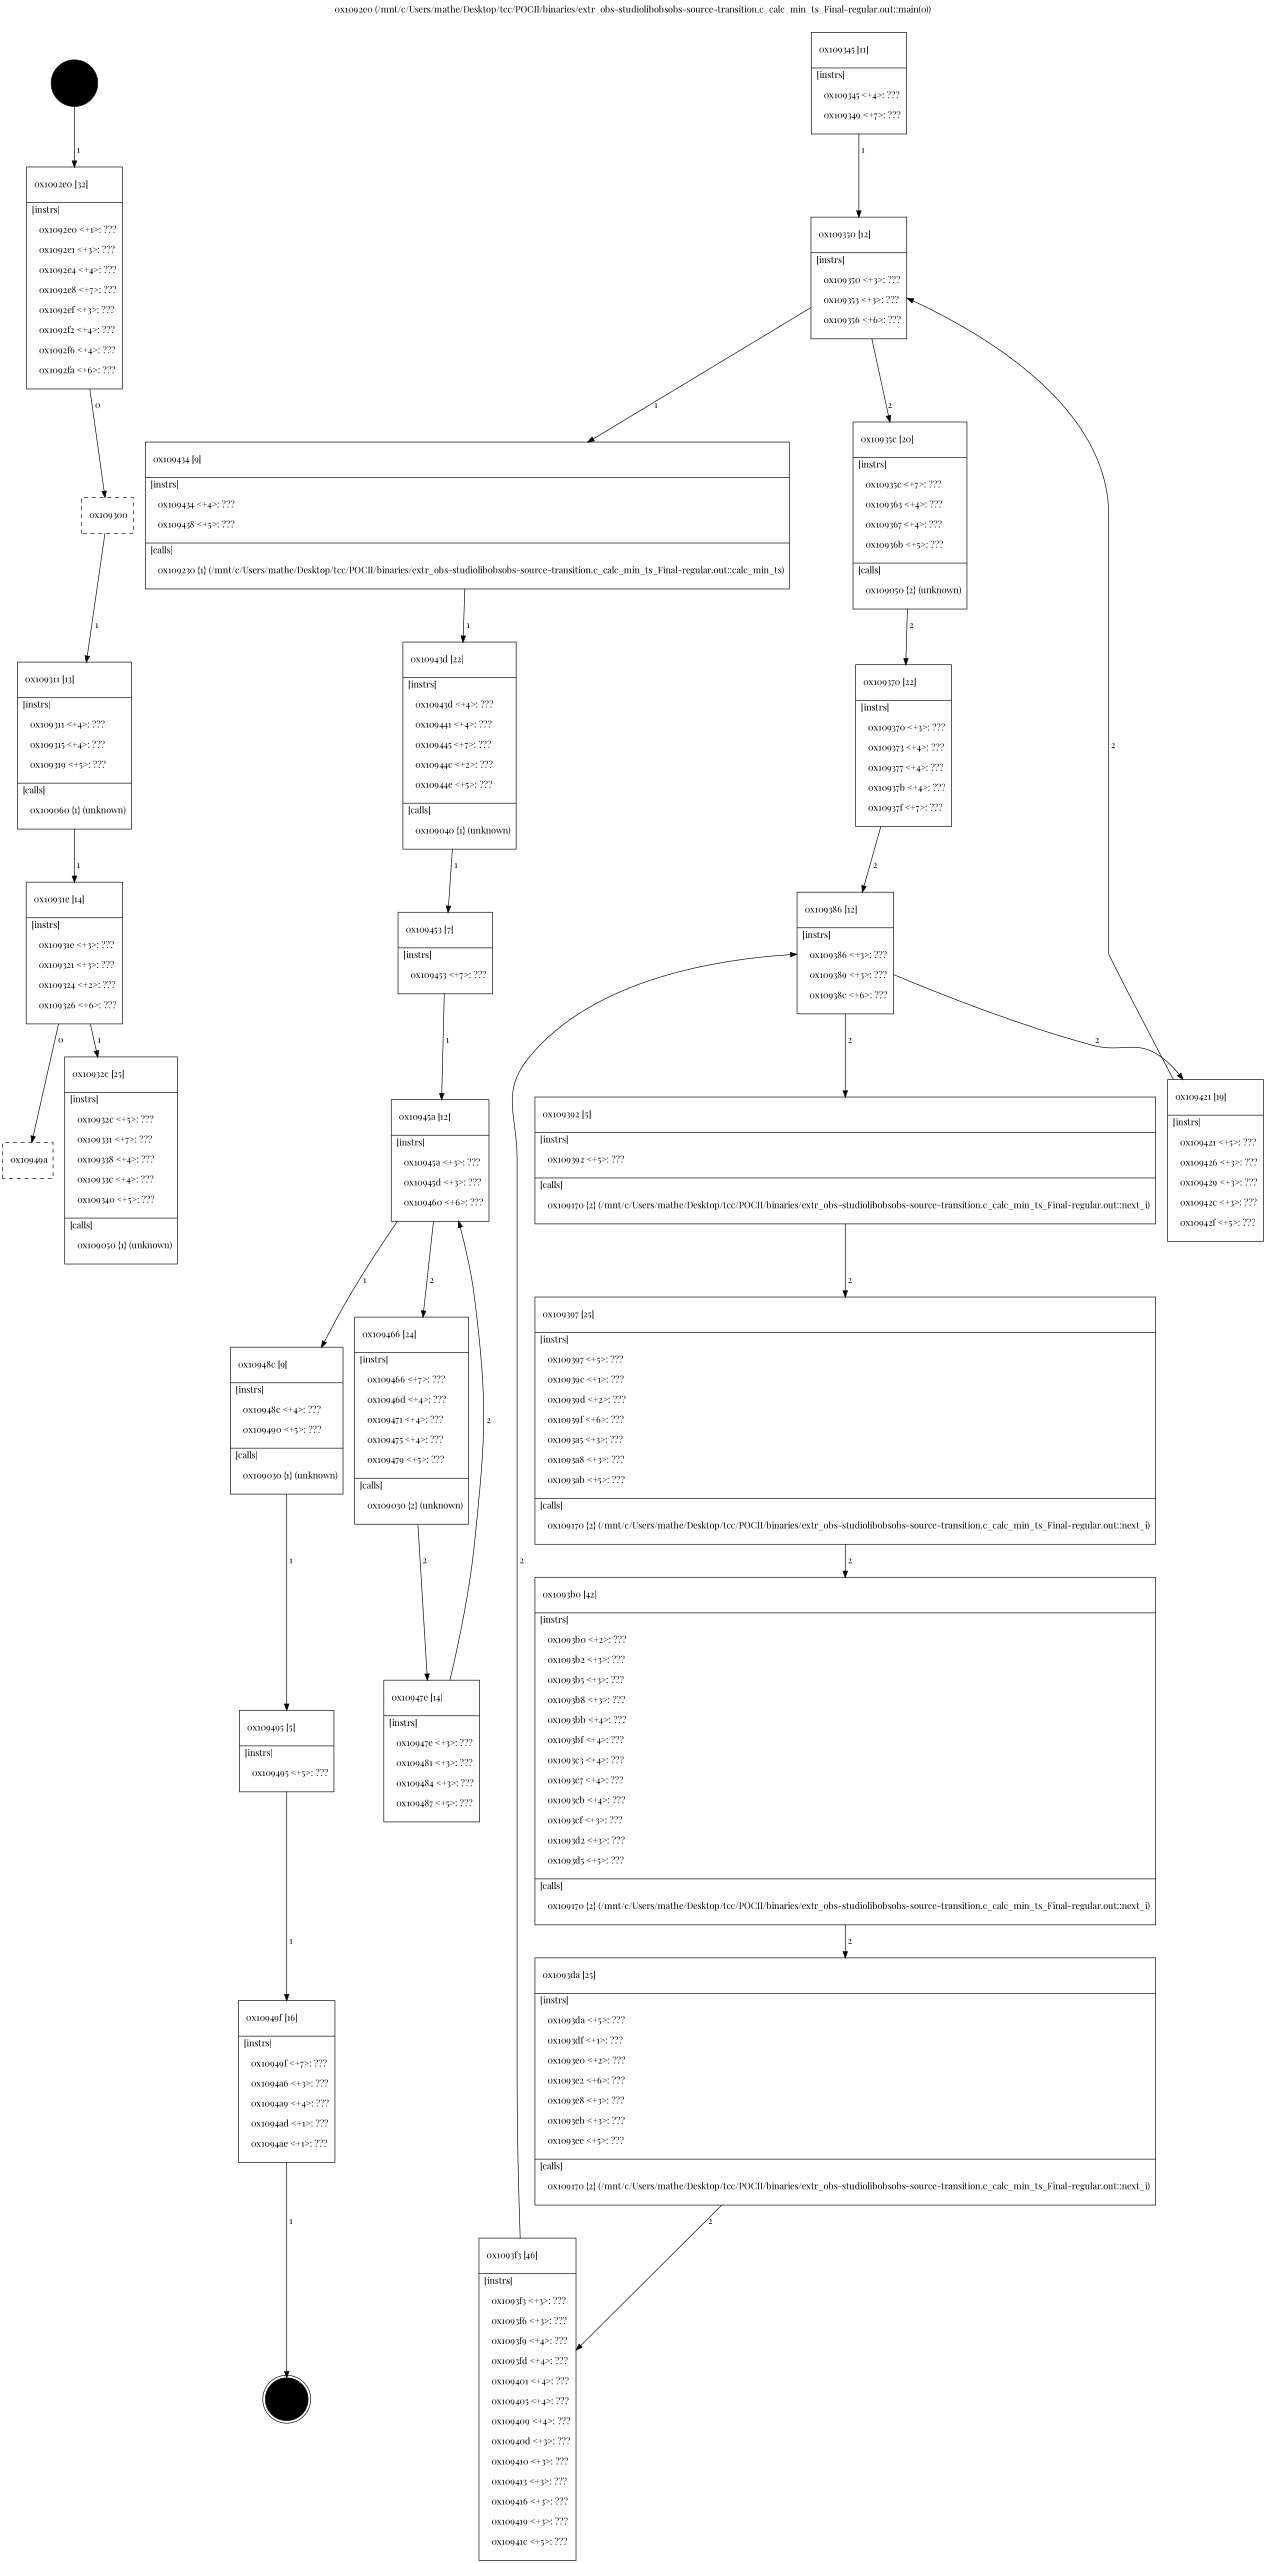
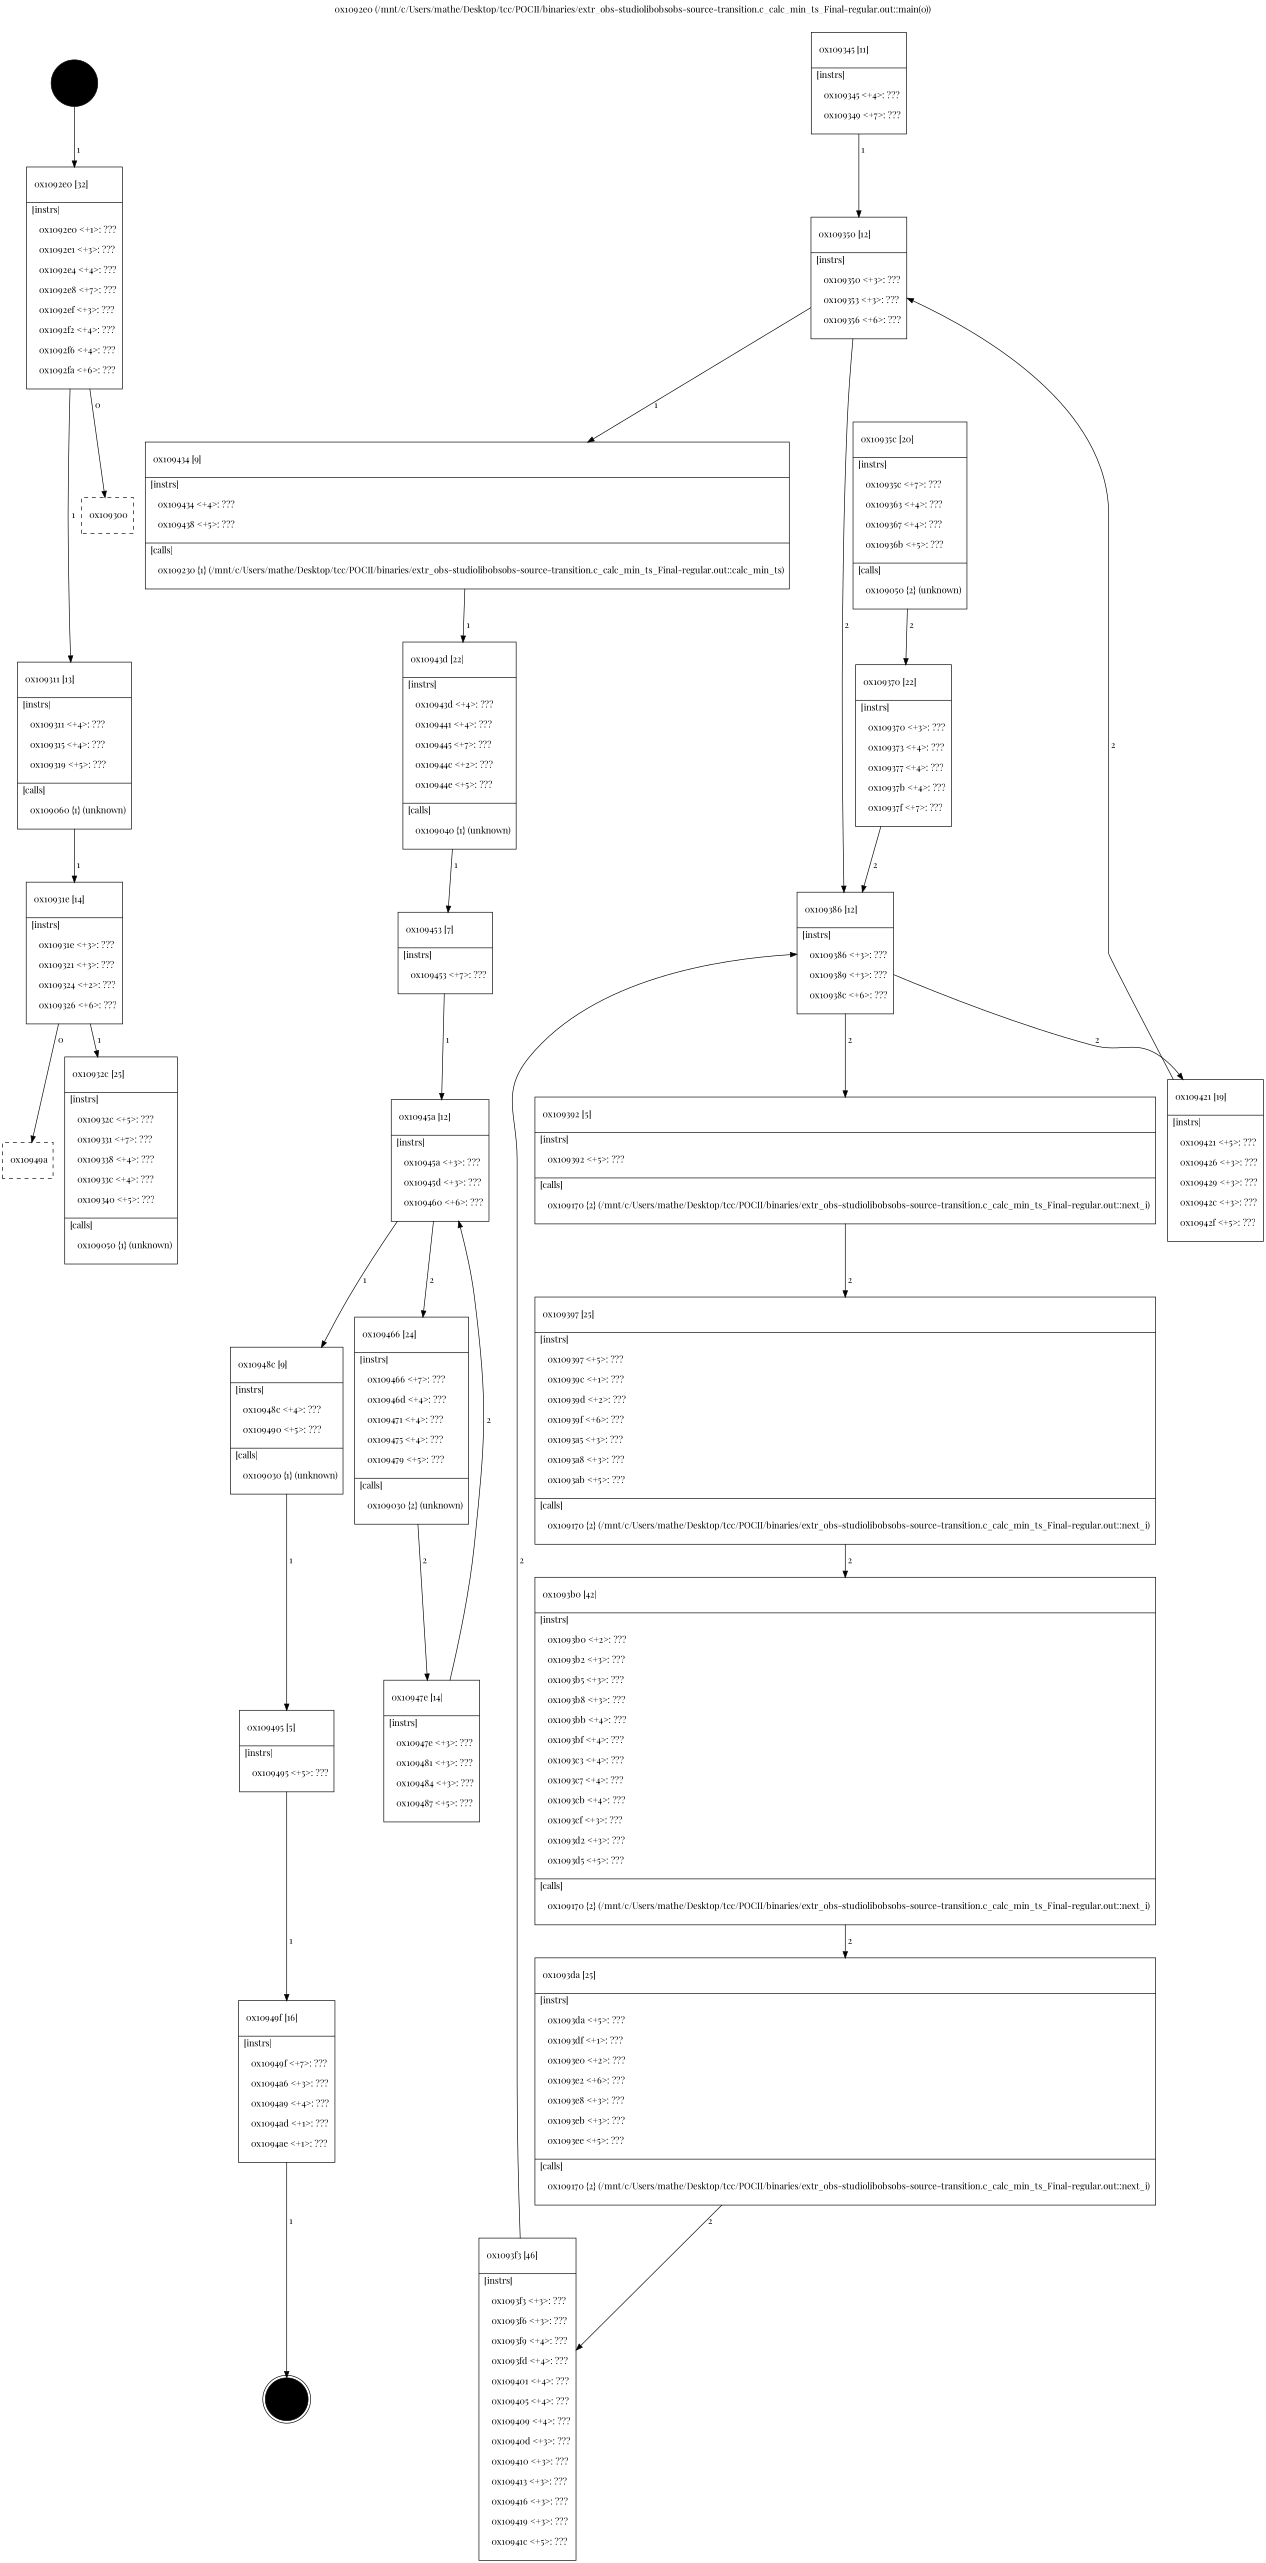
(880, 377) -> (843, 612)
(96, 595) -> (68, 522)
